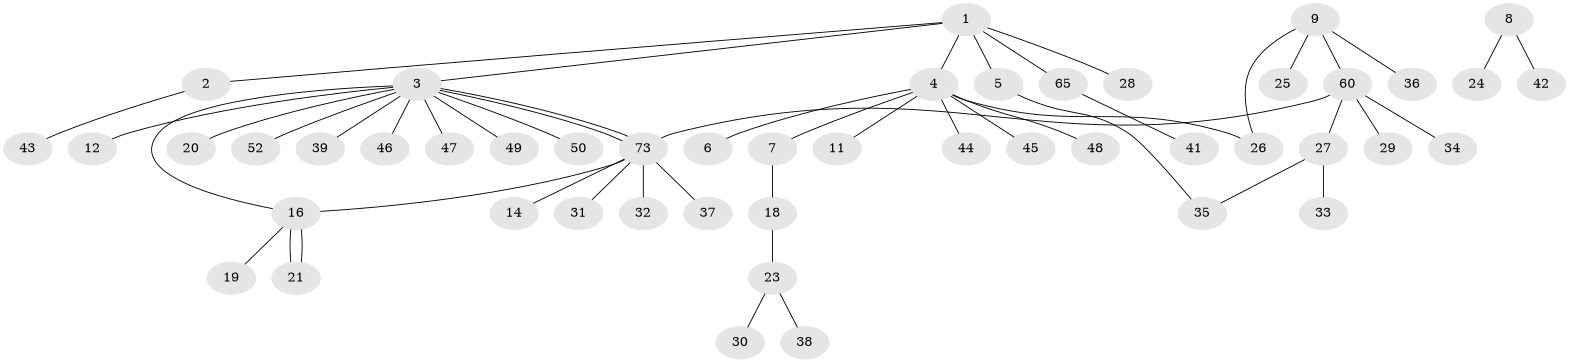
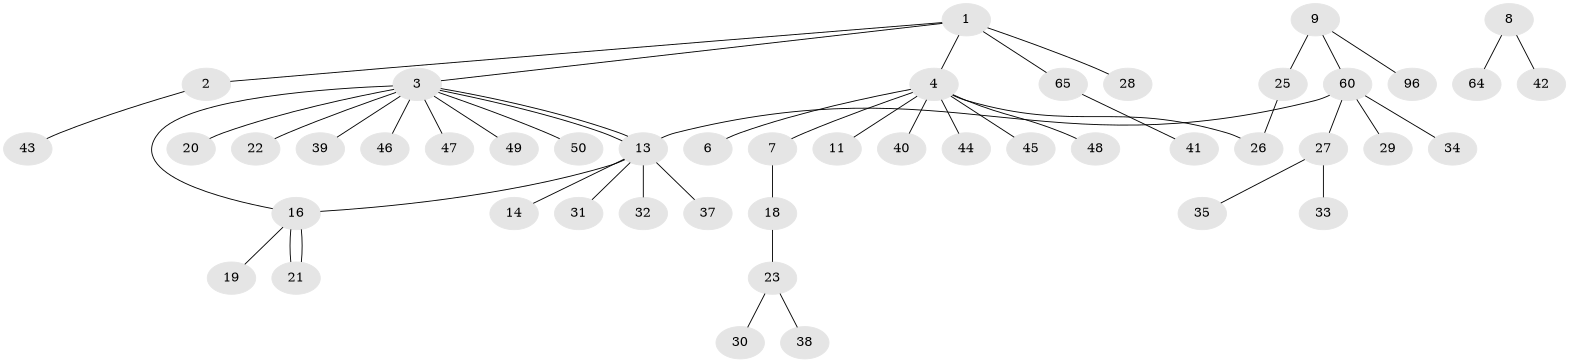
(1250, 71) -> (1271, 116)
(999, 84) -> none
(1412, 84) -> (1412, 84)
(1477, 84) -> (1477, 84)
(92, 149) -> none
(256, 149) -> (256, 149)
(643, 149) -> (643, 149)
none -> (902, 149)
